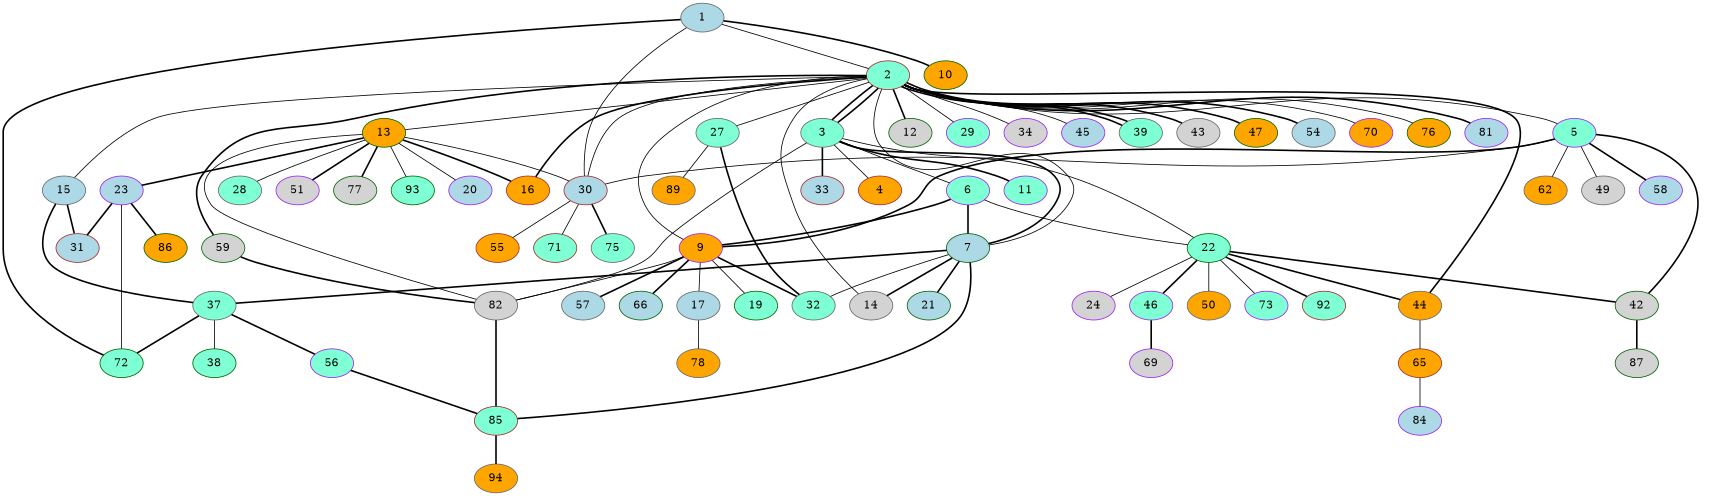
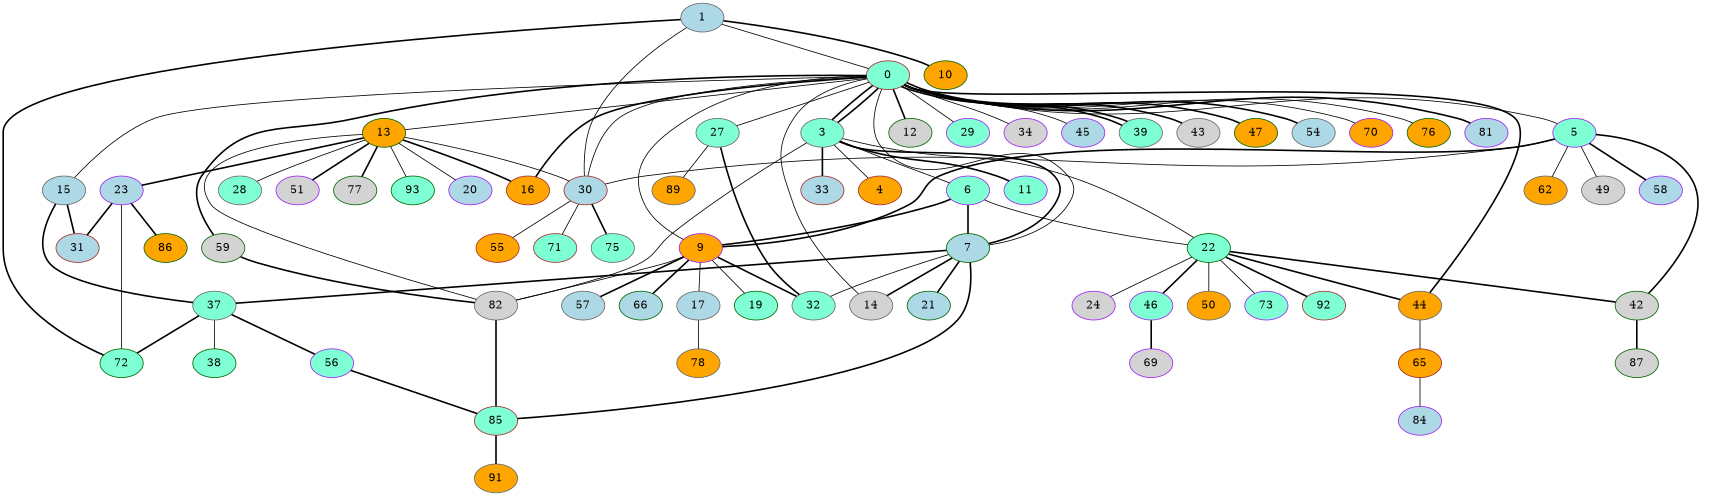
(888, 75) -> (888, 75)
(496, 478) -> (496, 478)
